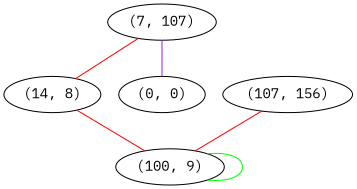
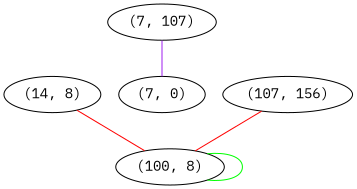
(107, 58) -> none
(162, 95) -> (162, 95)
(170, 167) -> (170, 167)
